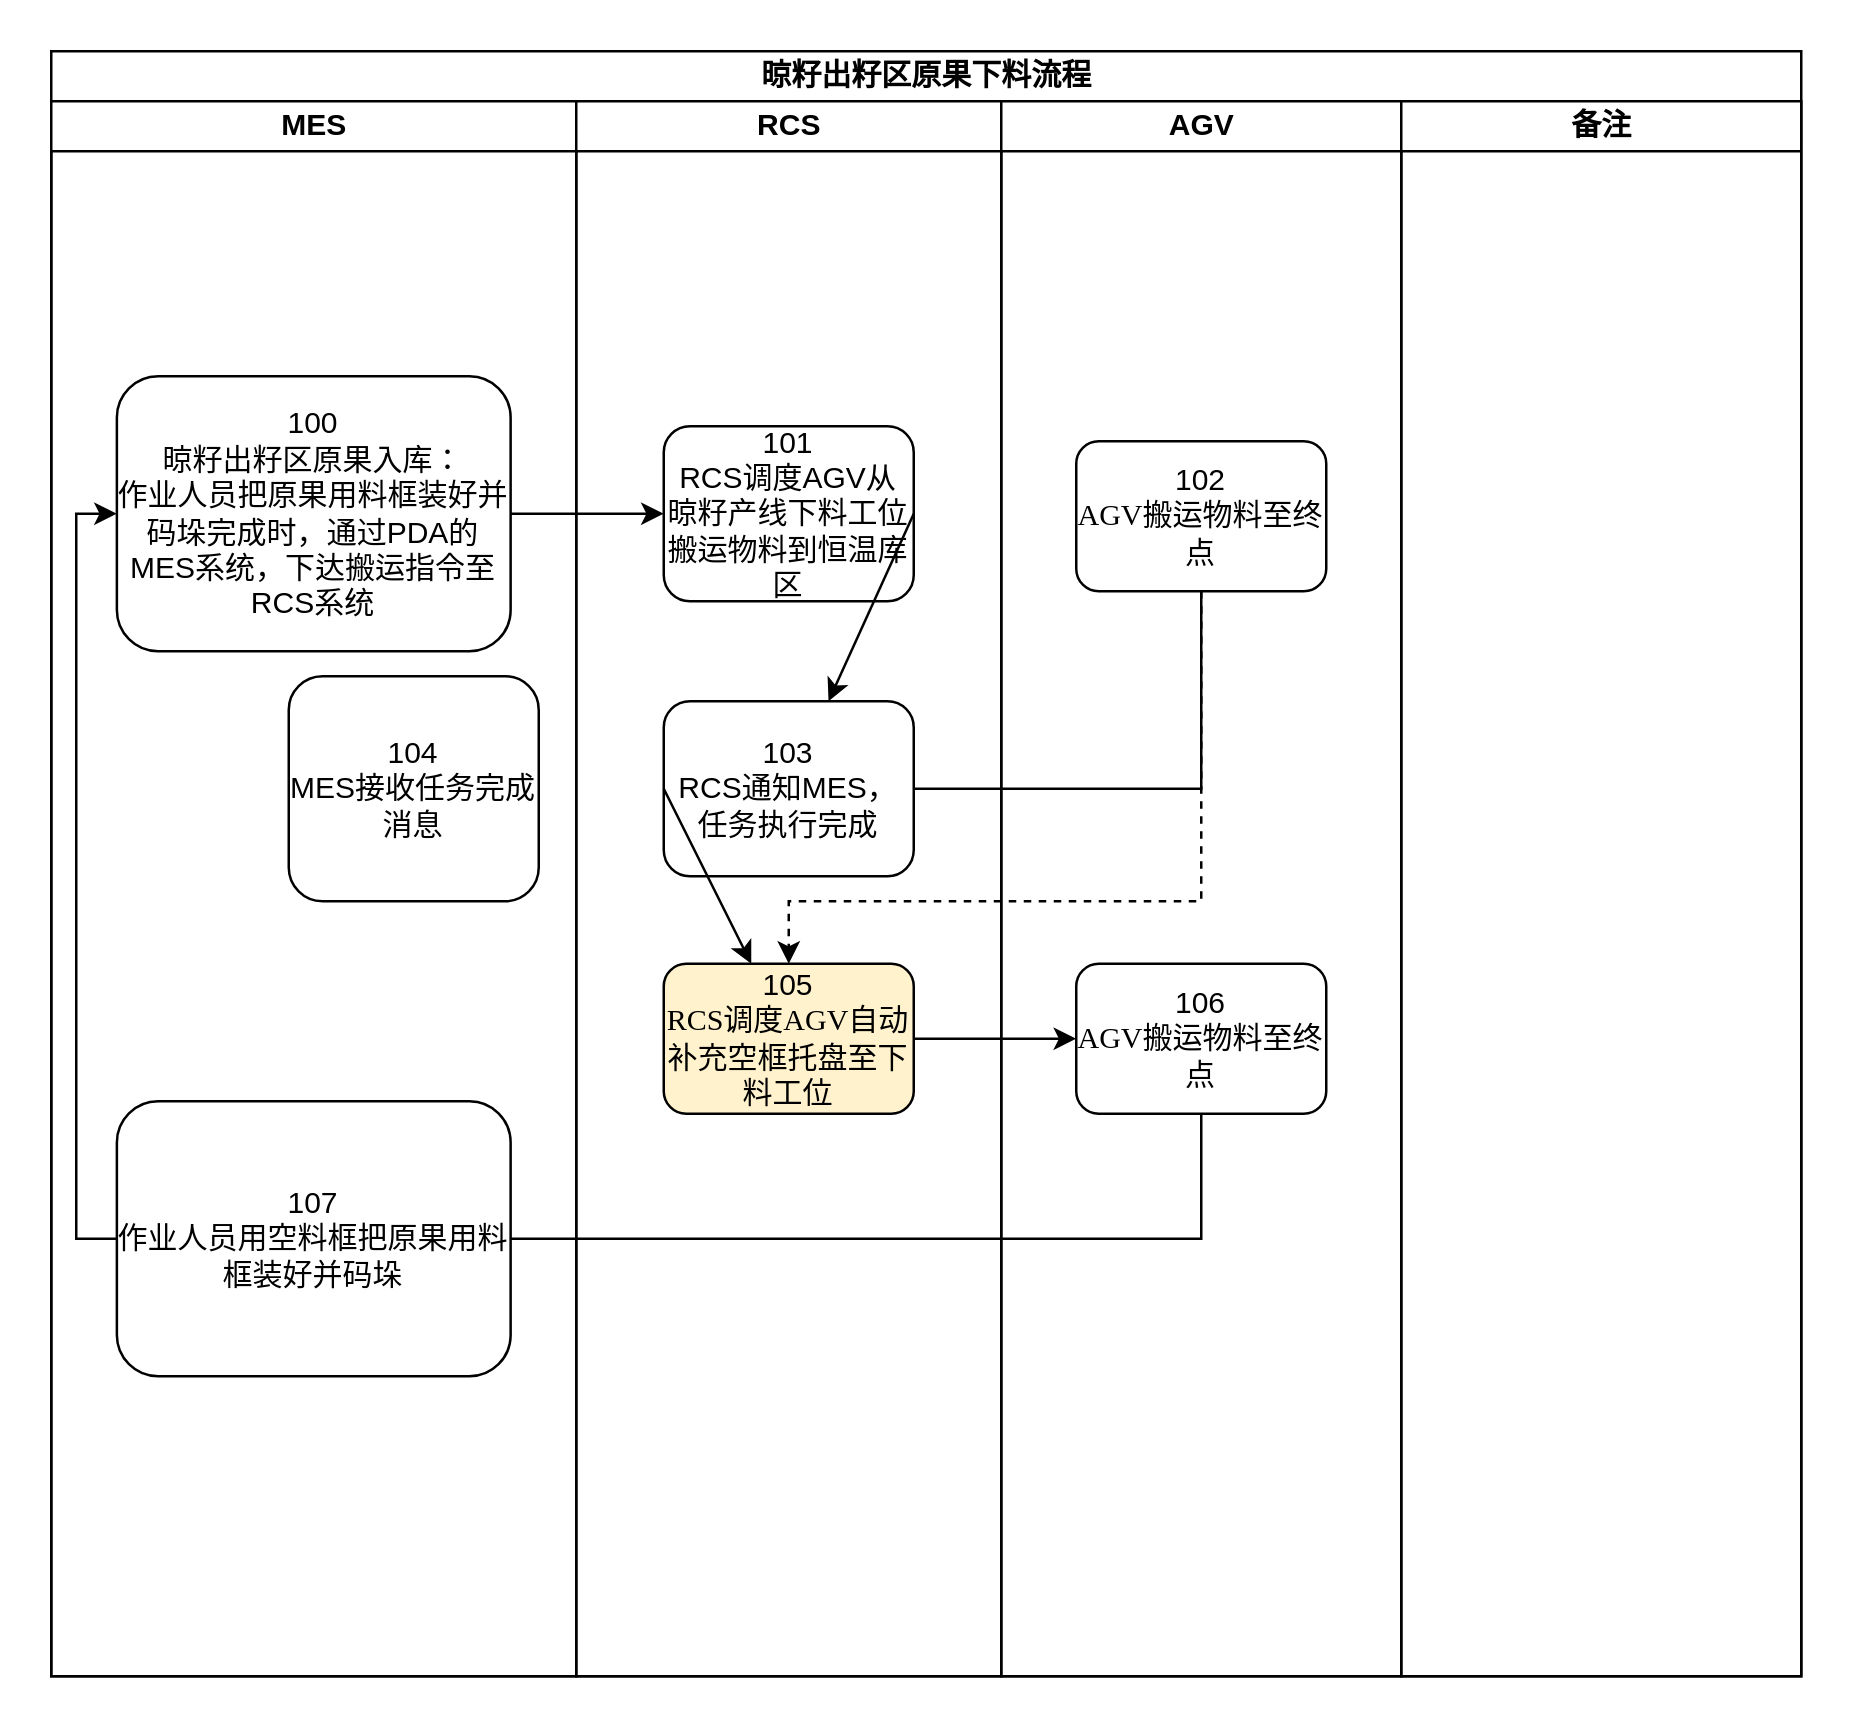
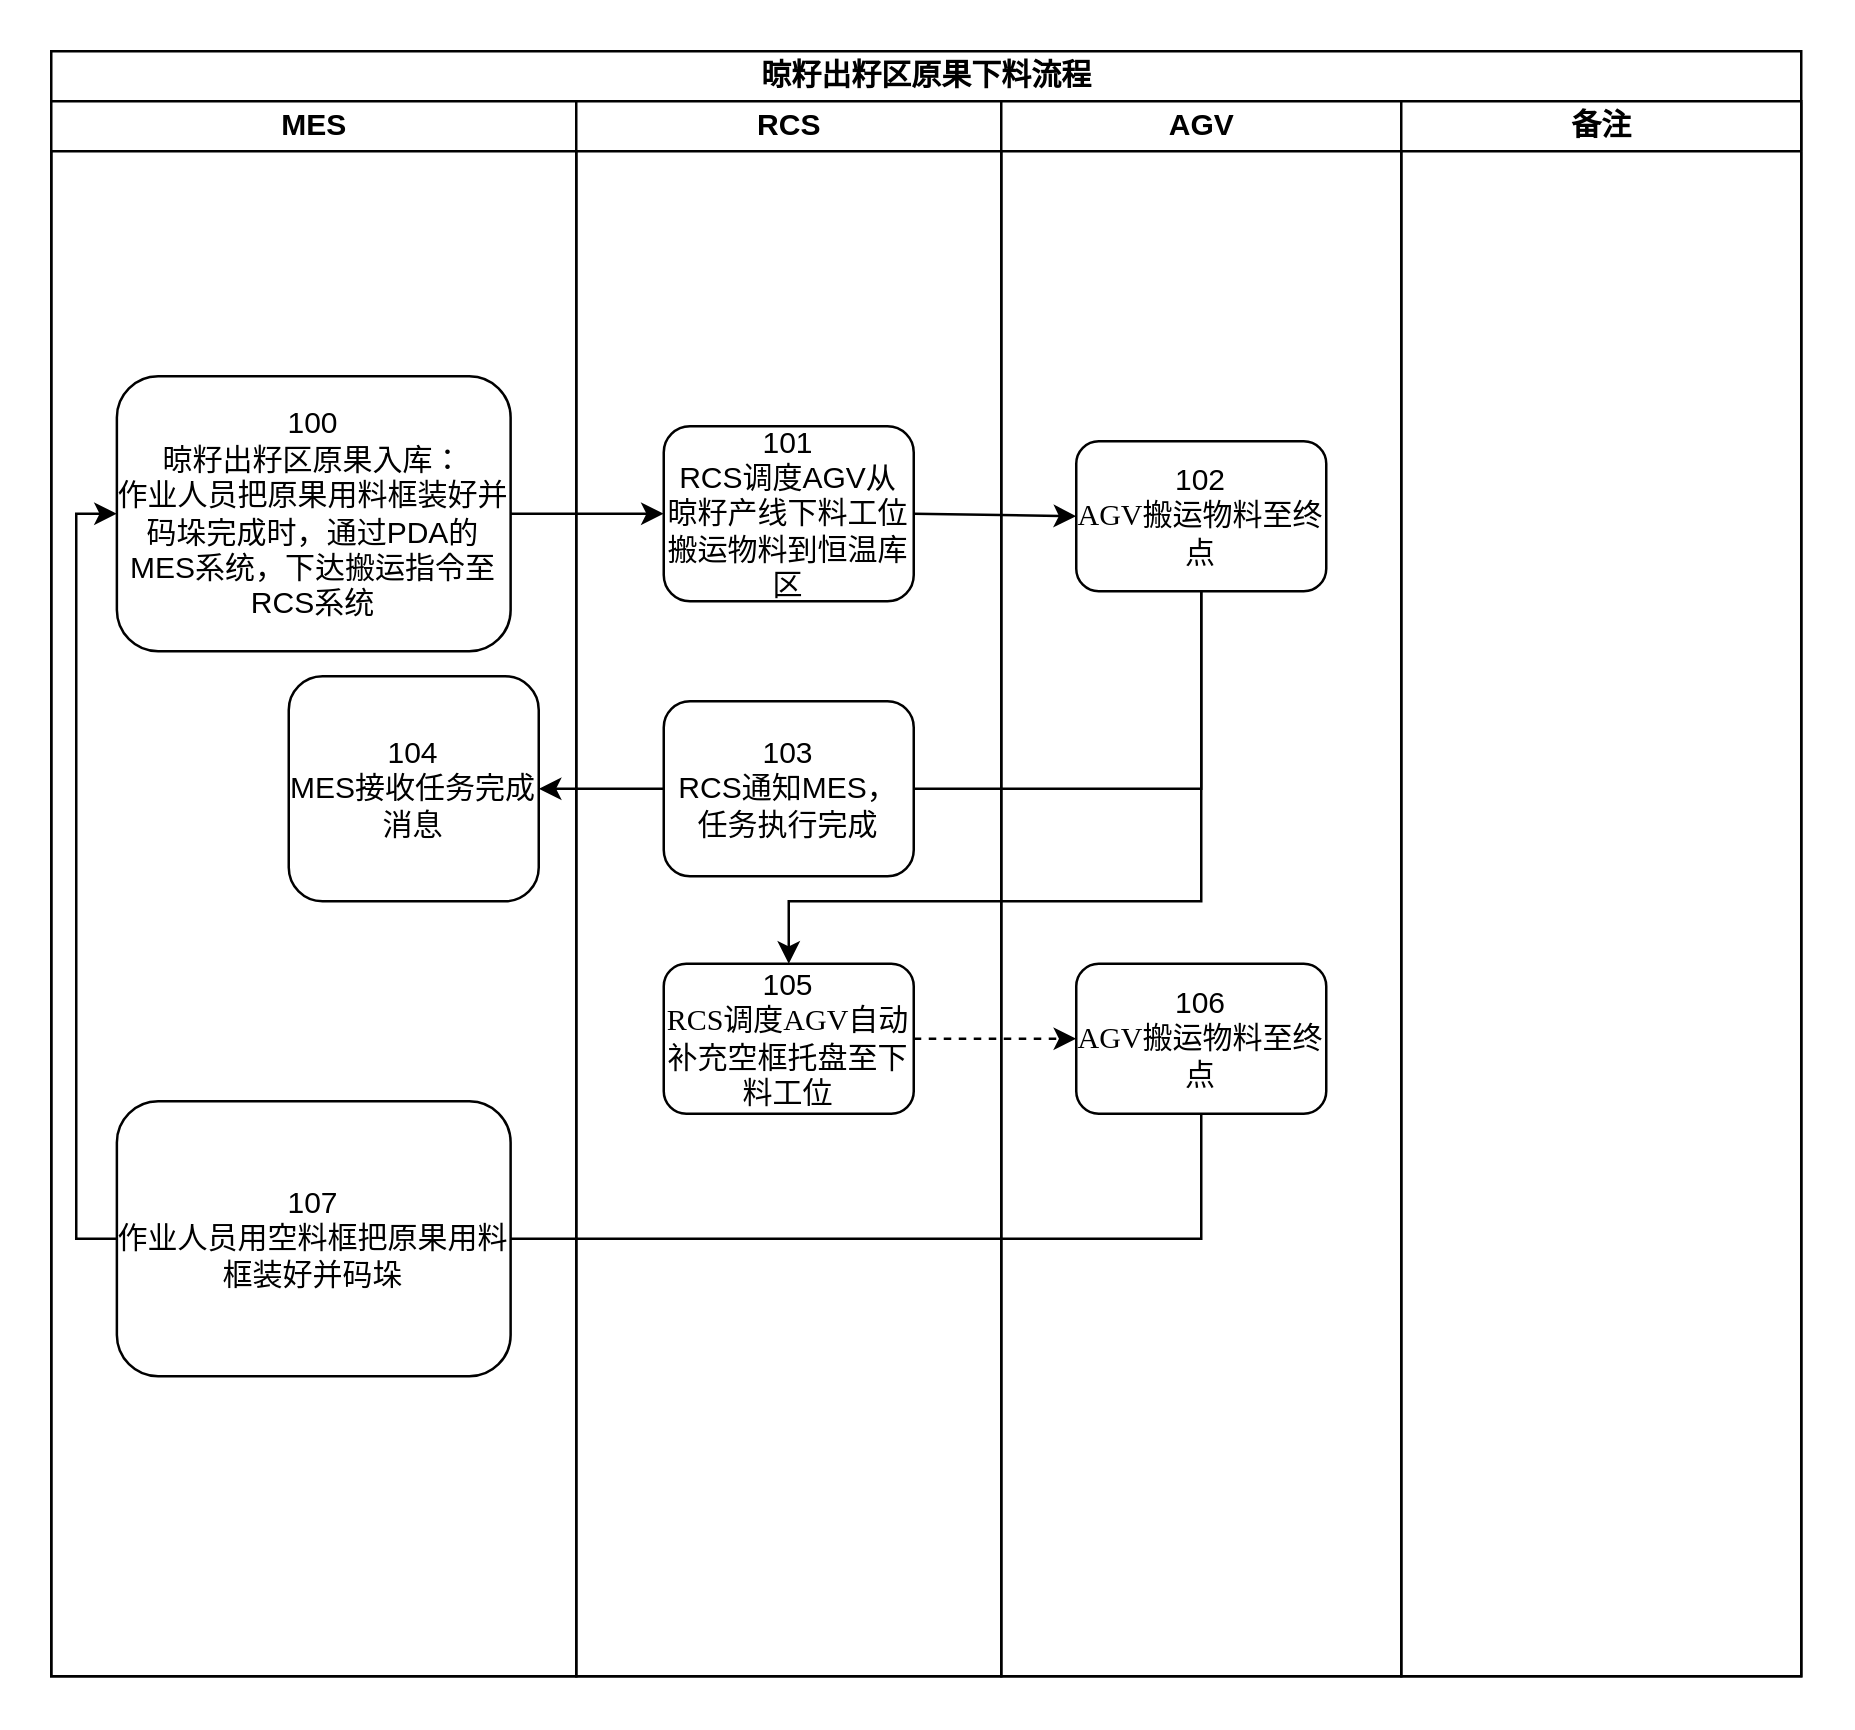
(874, 600) -> (955, 514)
(704, 869) -> (623, 789)
(1158, 901) -> (1158, 901)
(789, 1039) -> (789, 1039)
(957, 1039) -> (957, 1039)
